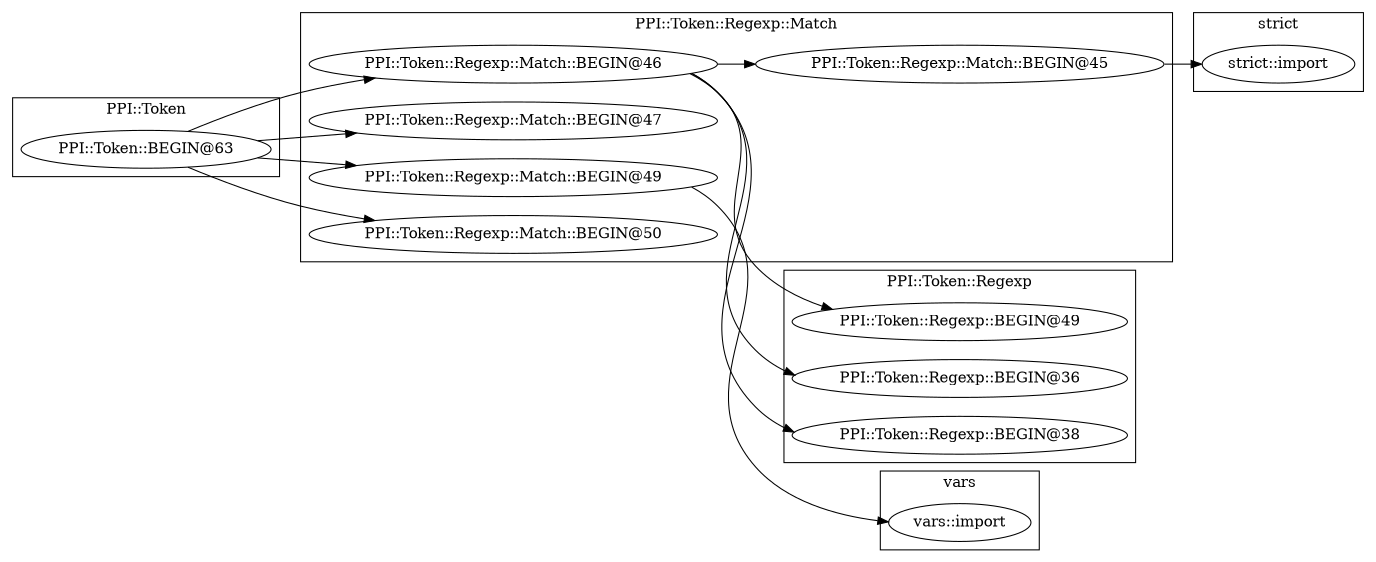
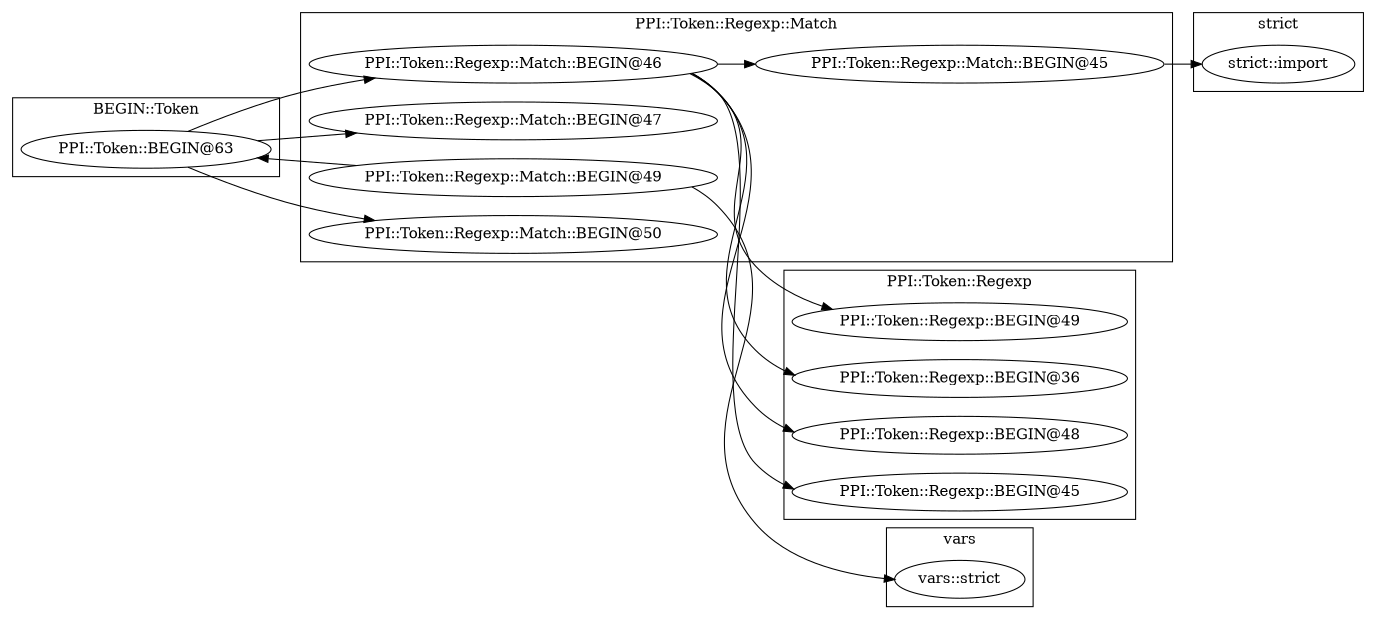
(146, 110) -> (146, 110)
(308, 162) -> (312, 162)
(960, 435) -> (960, 435)
none -> (960, 492)
(960, 523) -> (960, 579)
